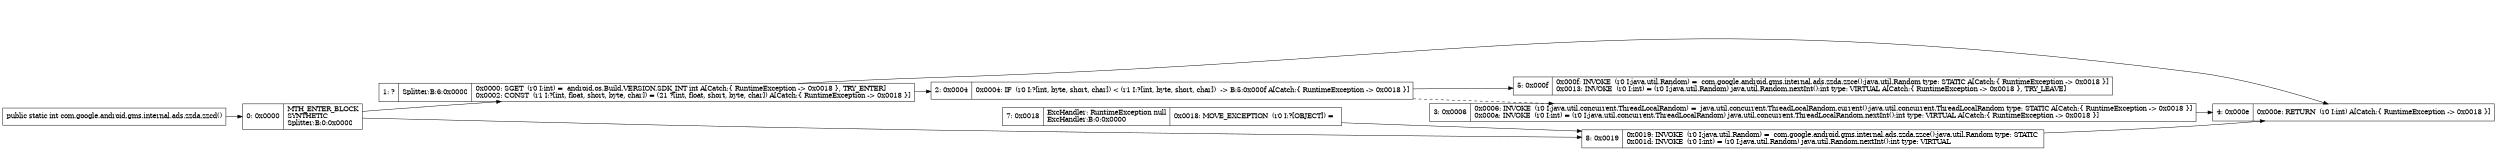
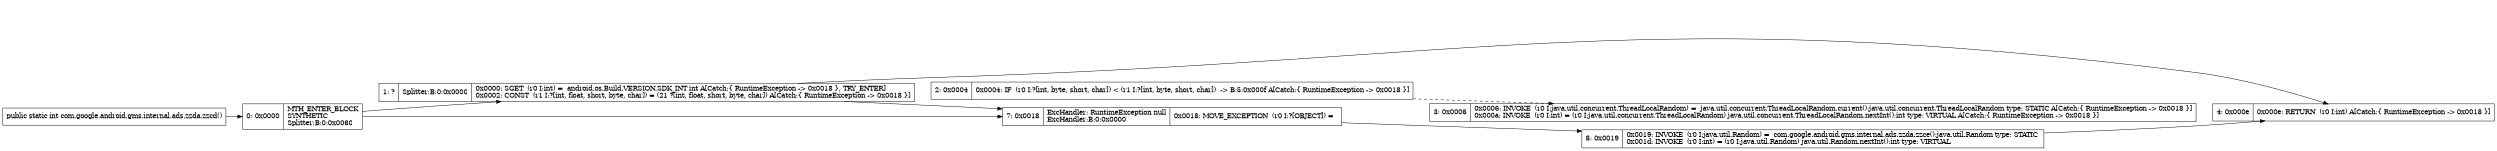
(1813, 86) -> none
(435, 92) -> (435, 92)
(920, 92) -> (921, 105)
(2202, 112) -> none
(320, 123) -> (320, 123)
(970, 131) -> (680, 117)
